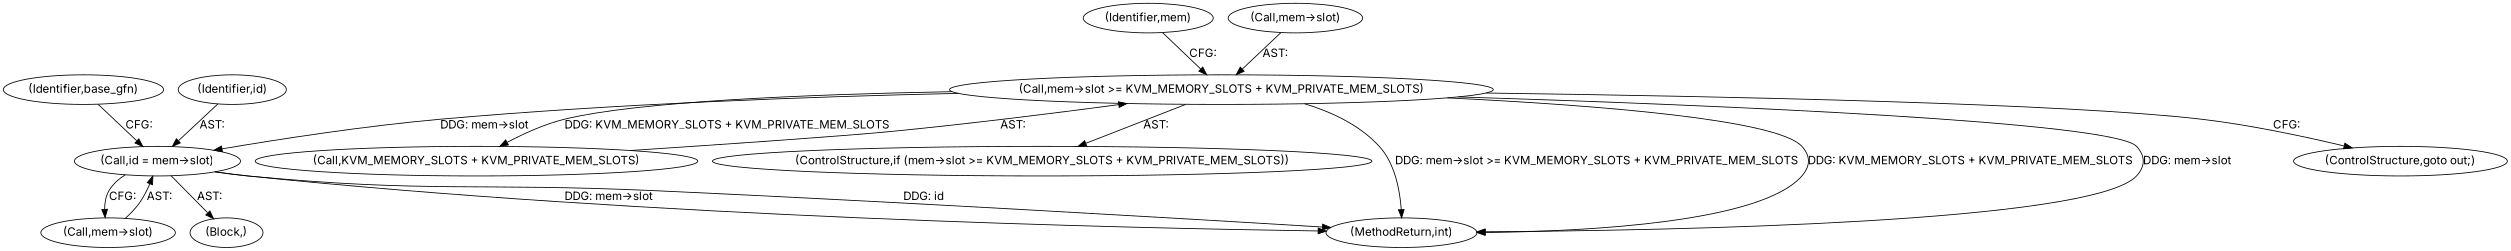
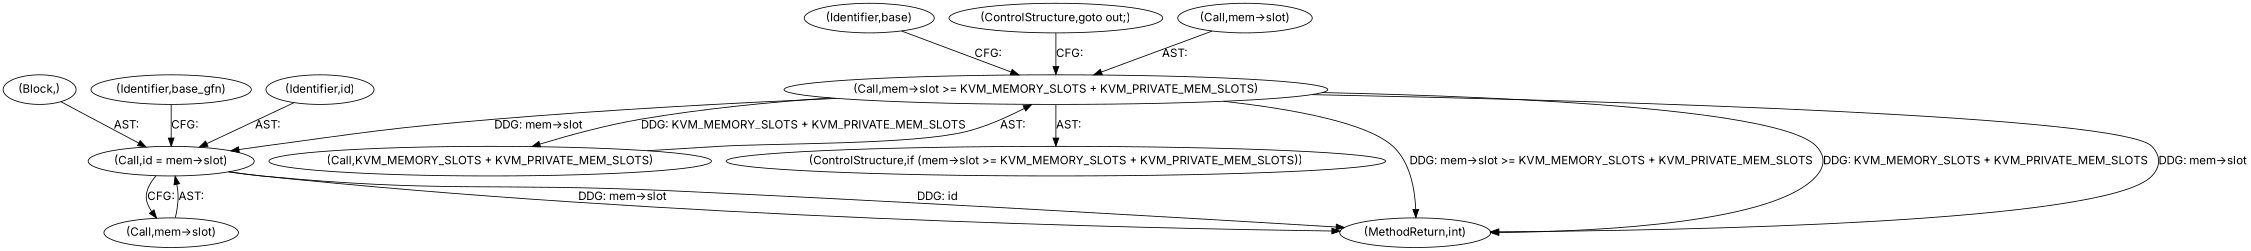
(1148, 18) -> (869, 18)
(1917, 103) -> (1056, 50)
(189, 194) -> (100, 122)
